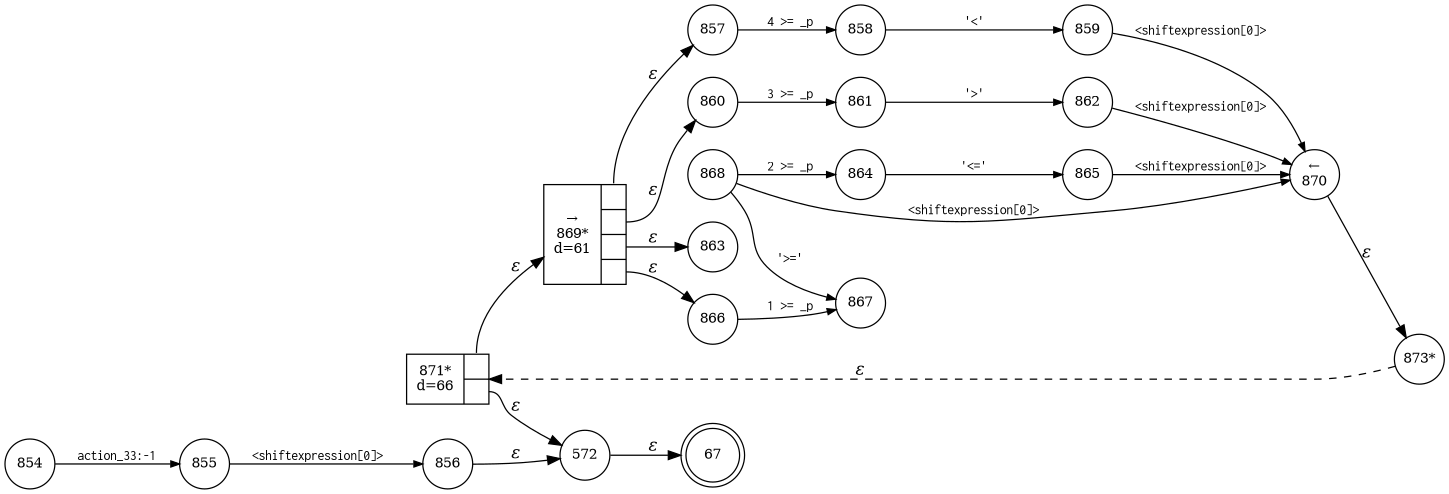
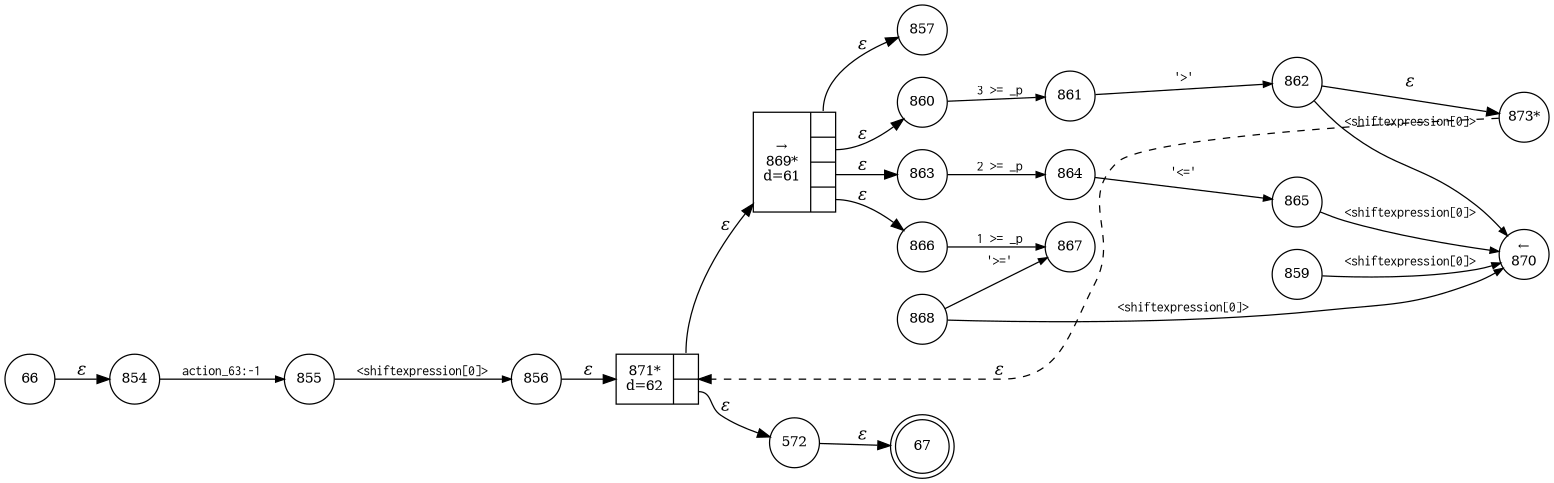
(861, 30) -> none
(782, 175) -> (992, 175)
(1364, 261) -> (1404, 99)
none -> (30, 379)
(435, 386) -> (645, 386)
(117, 456) -> (222, 372)
(510, 463) -> (582, 379)
